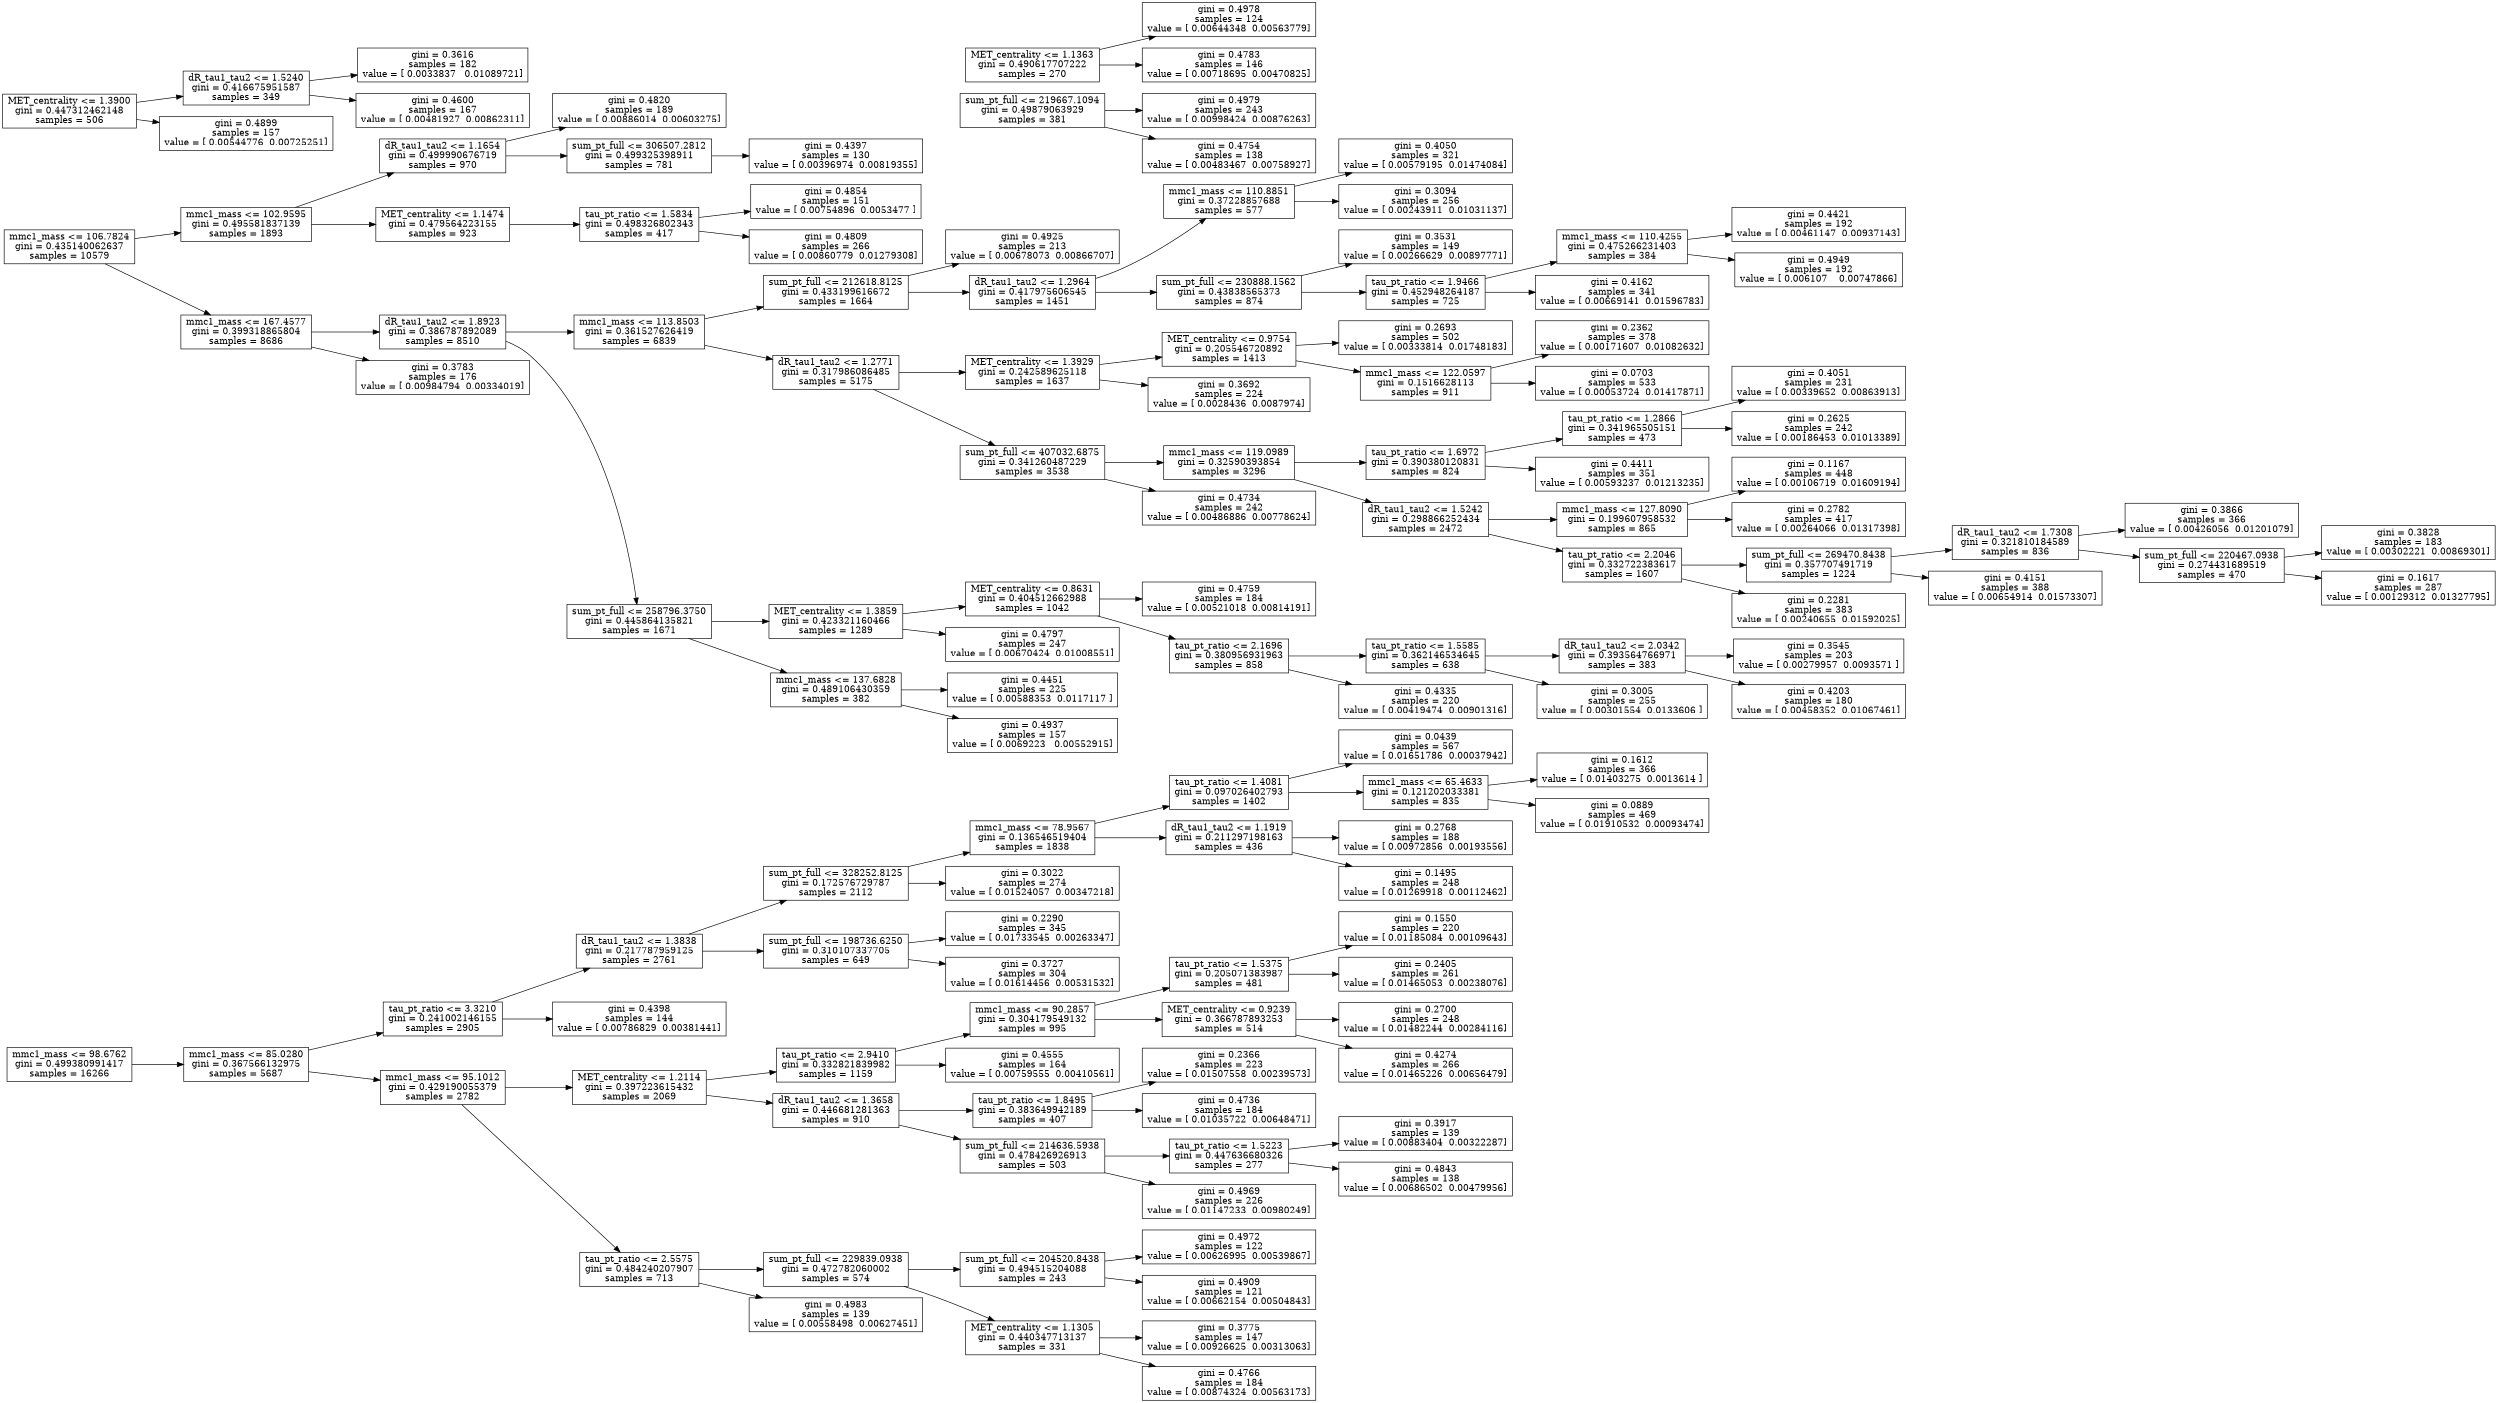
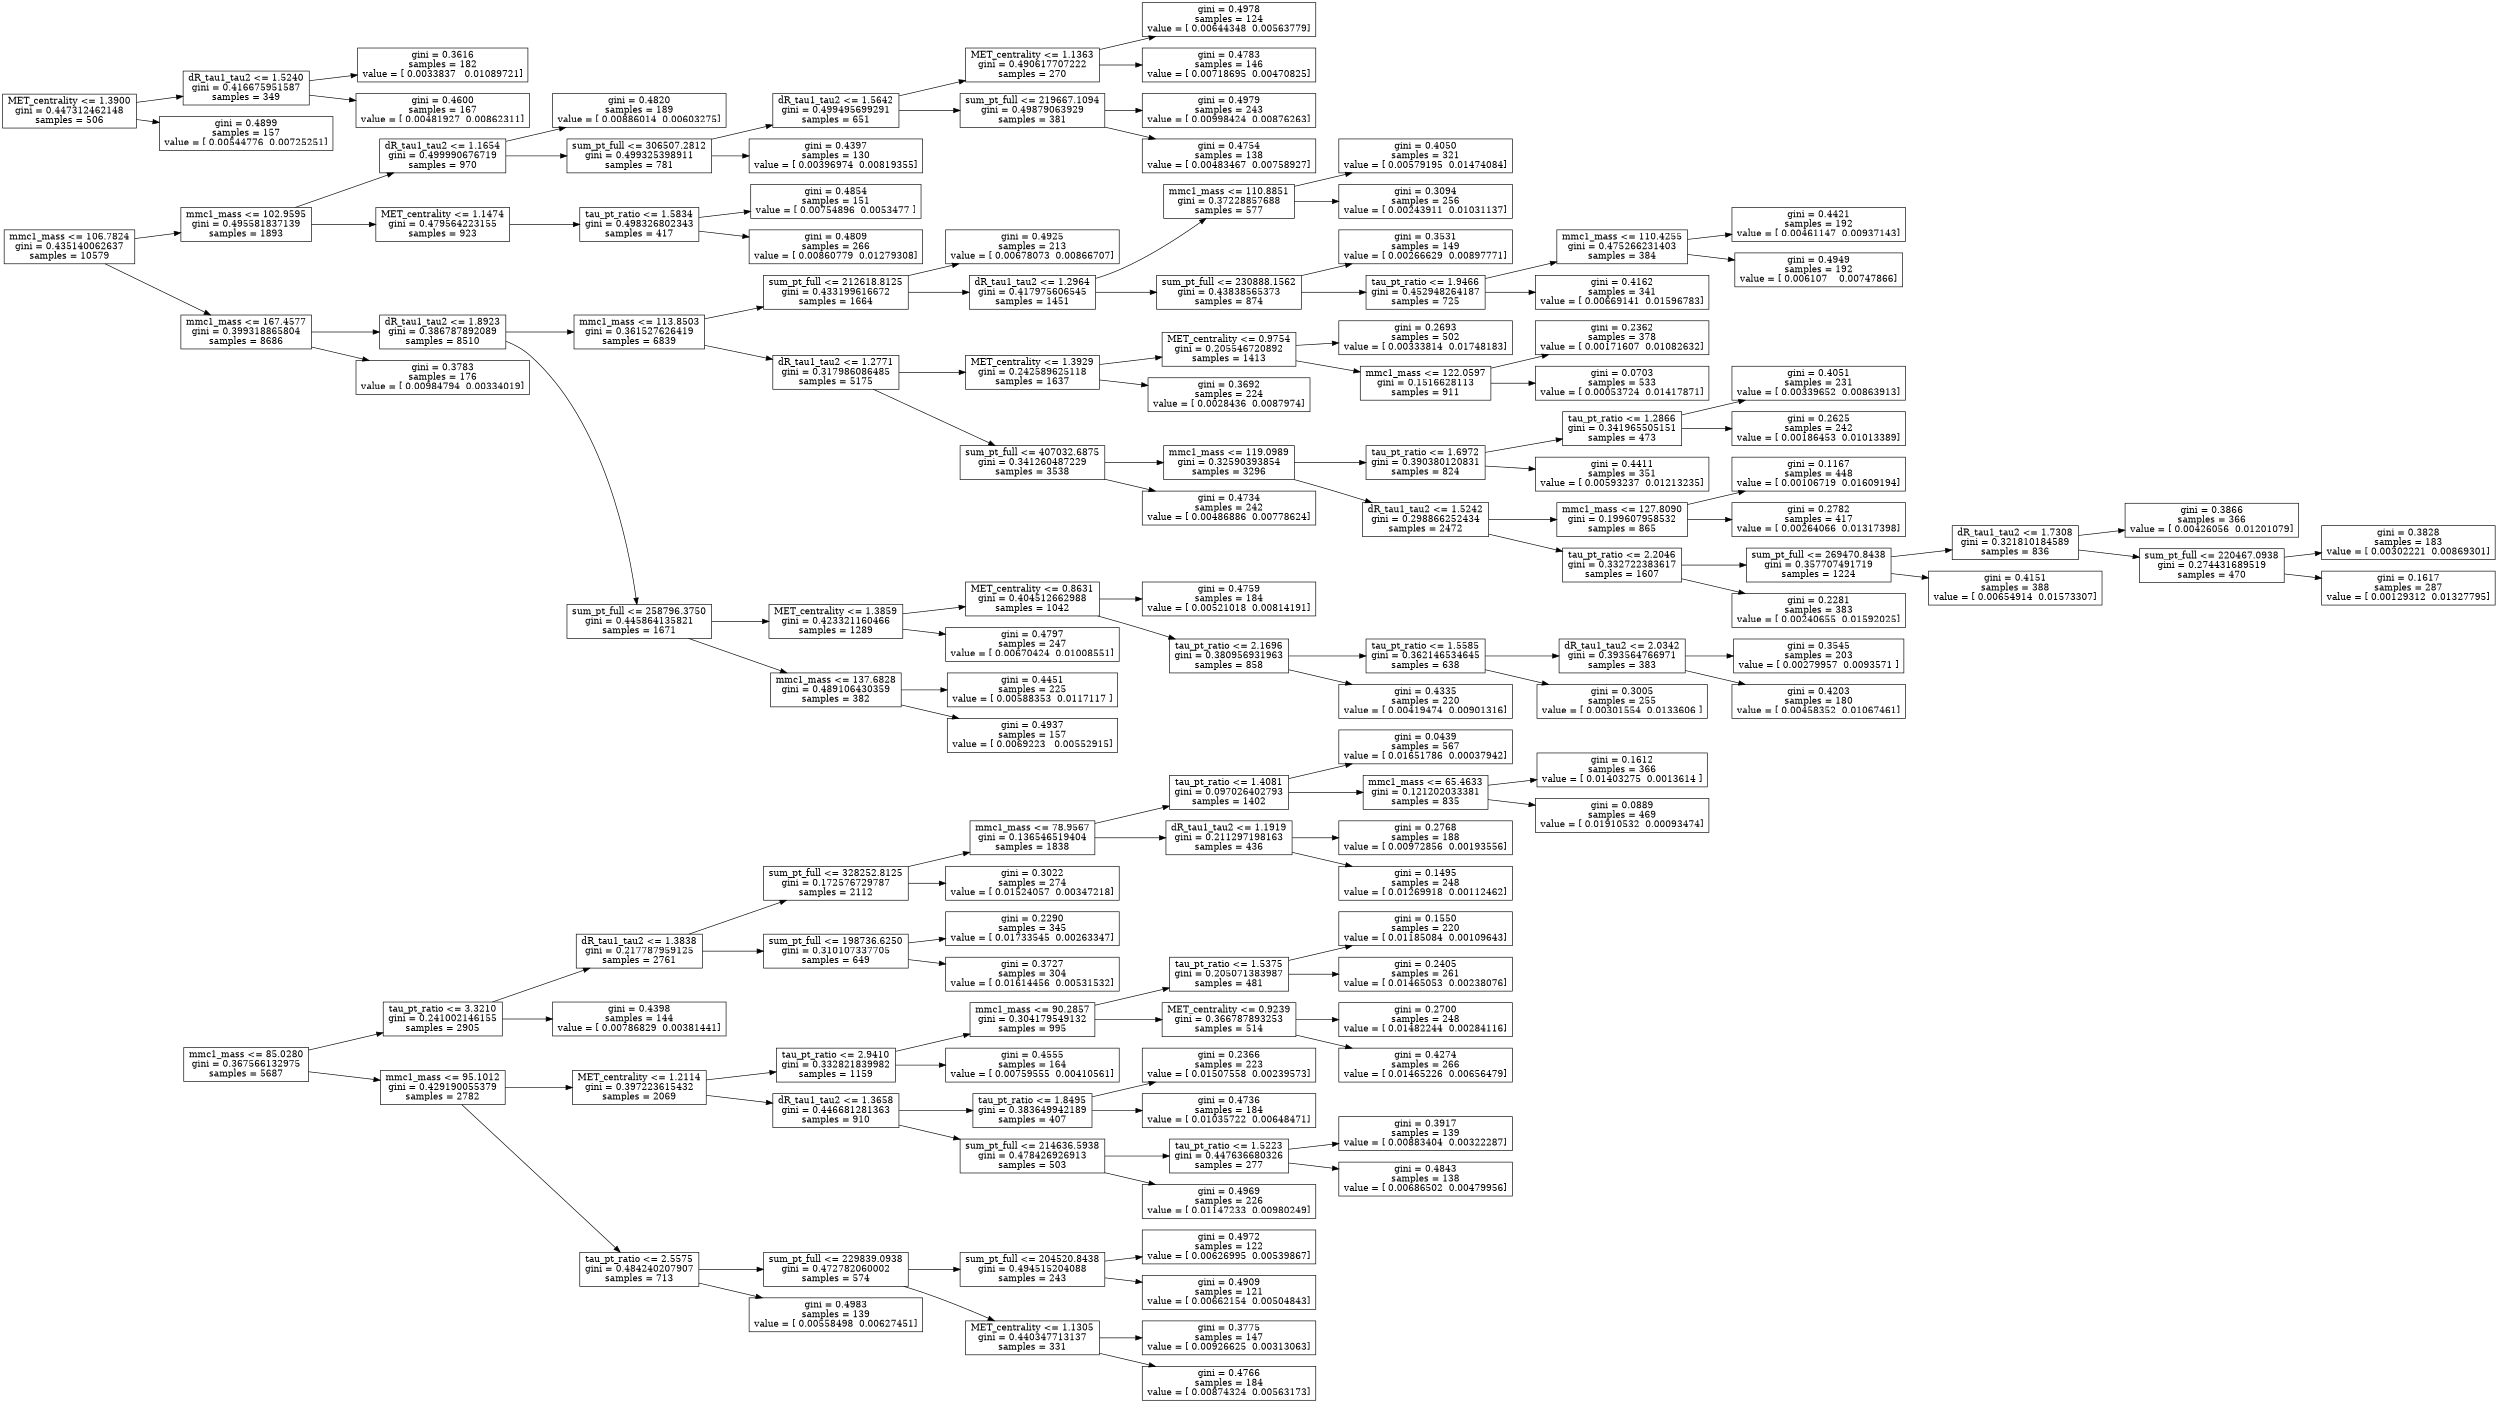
none -> (836, 110)
(69, 1064) -> none
